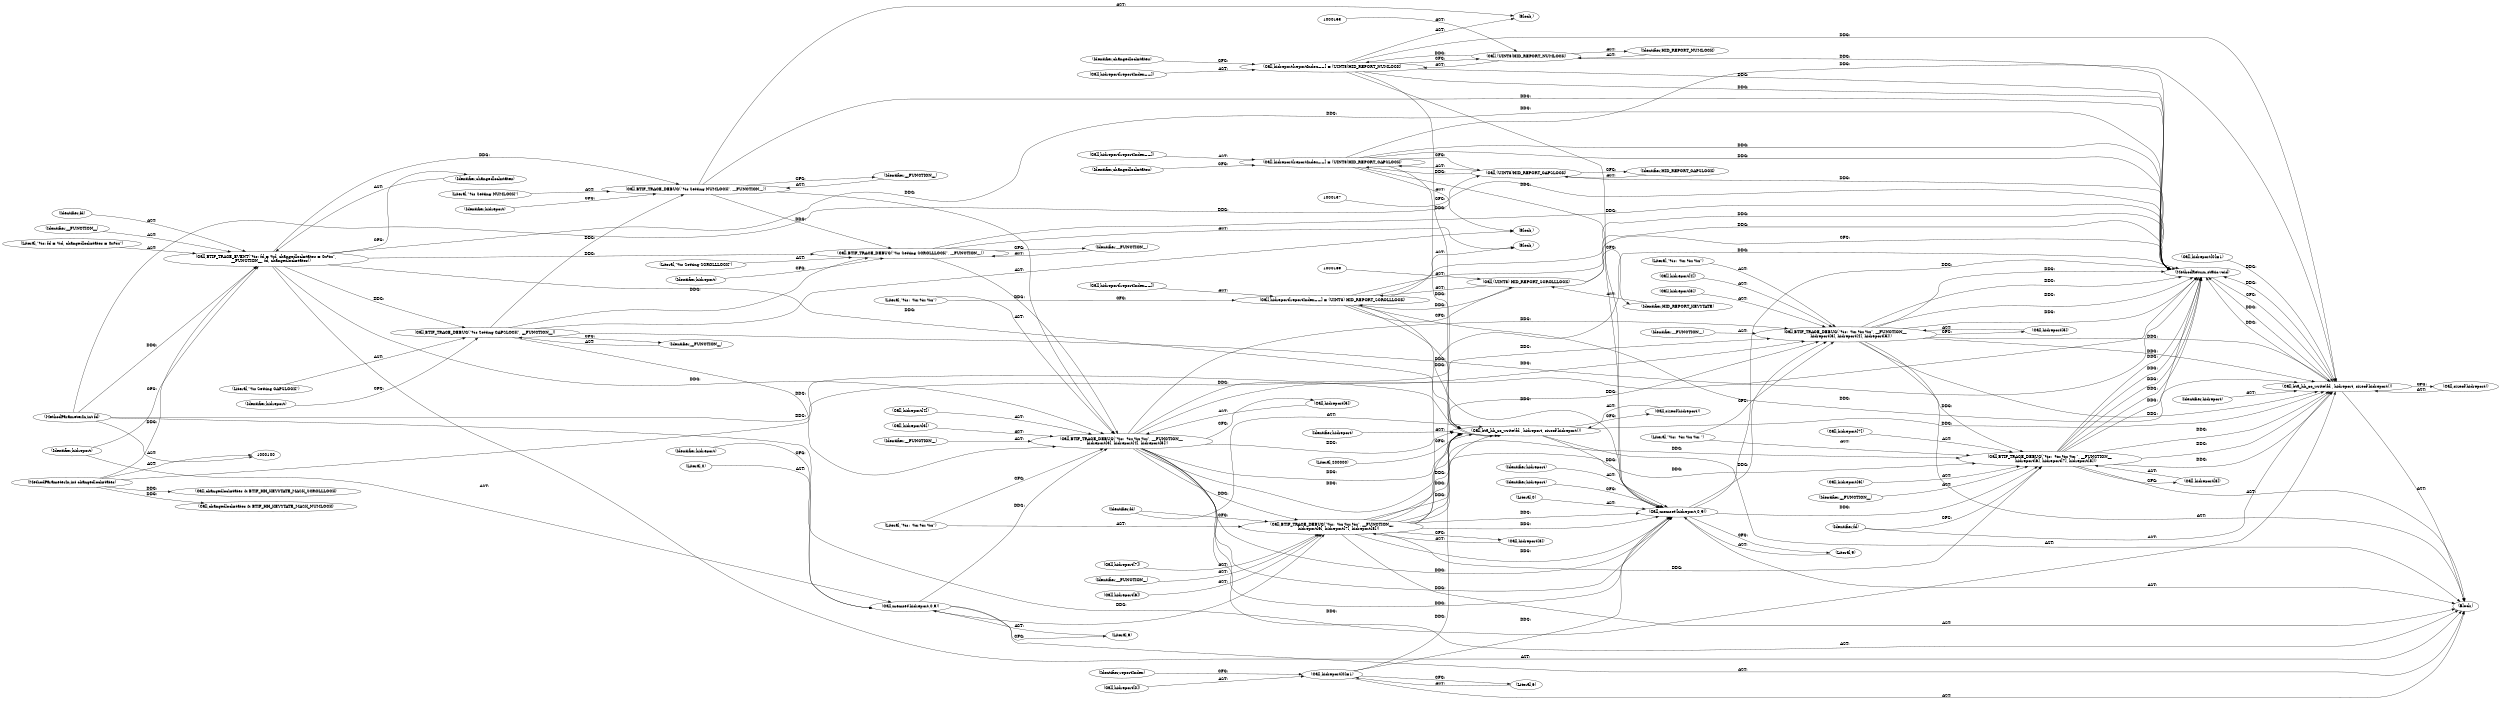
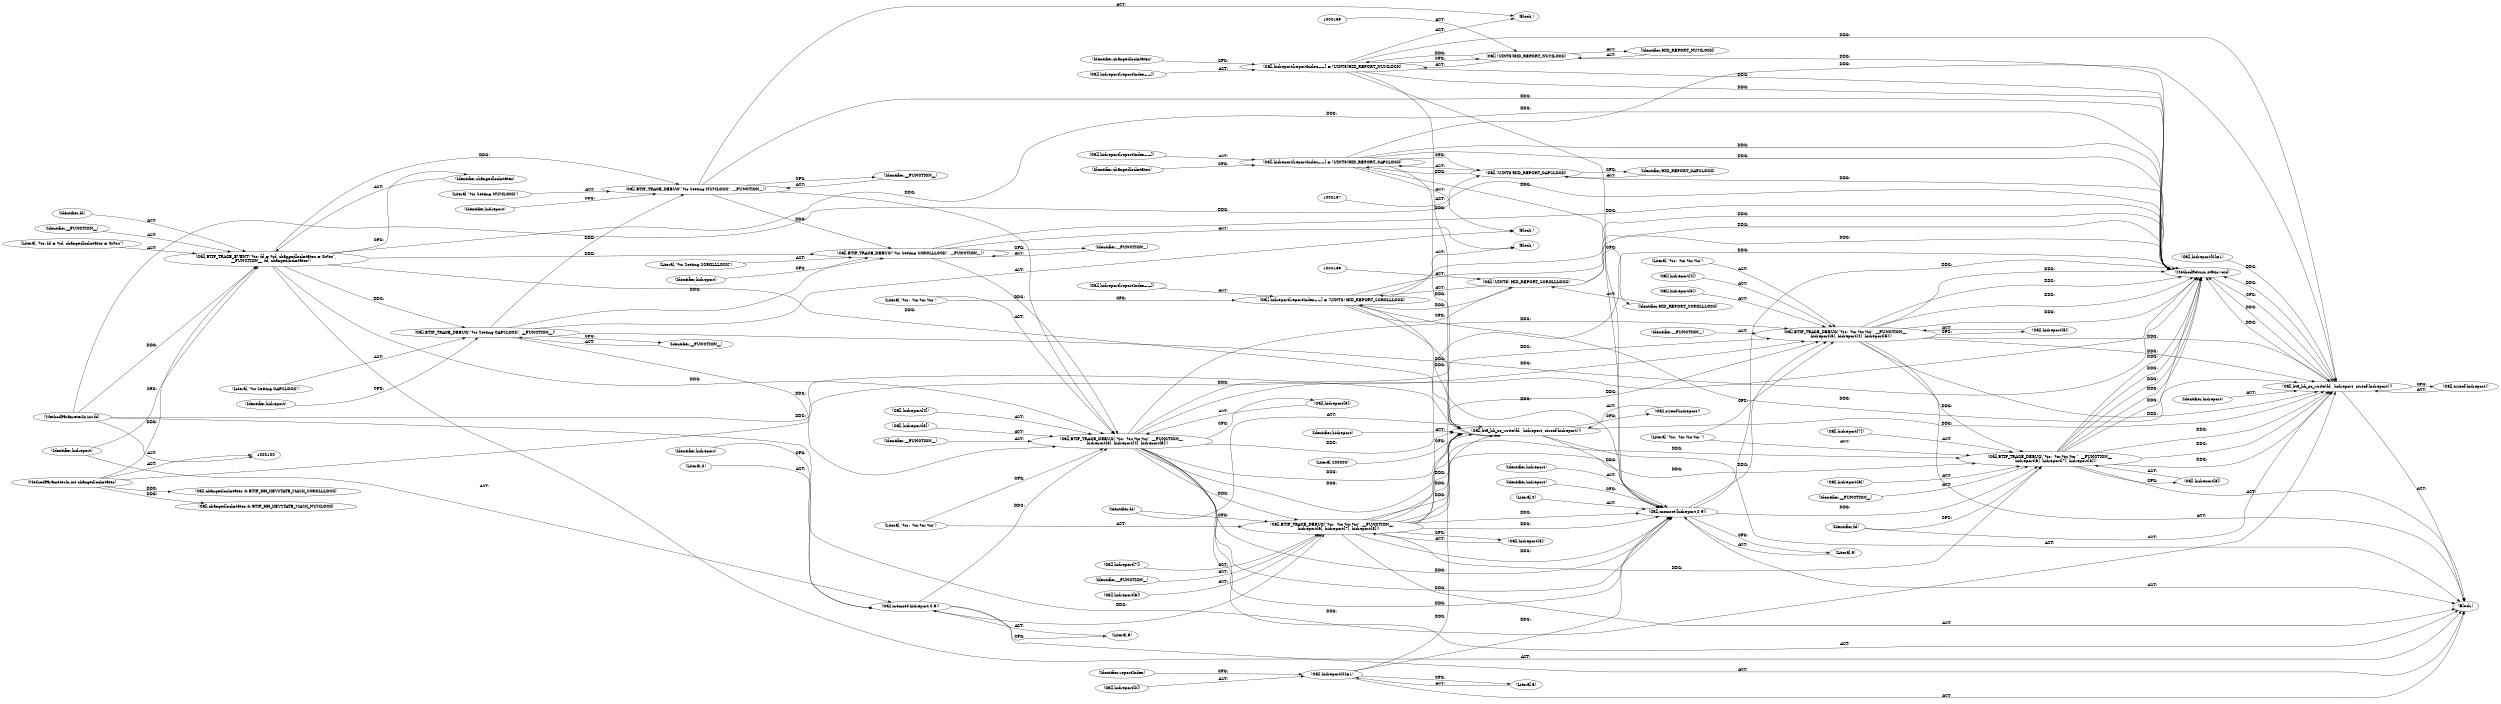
(1441, 199) -> (1441, 199)
(1846, 238) -> (1846, 238)
(1678, 307) -> (1678, 307)
